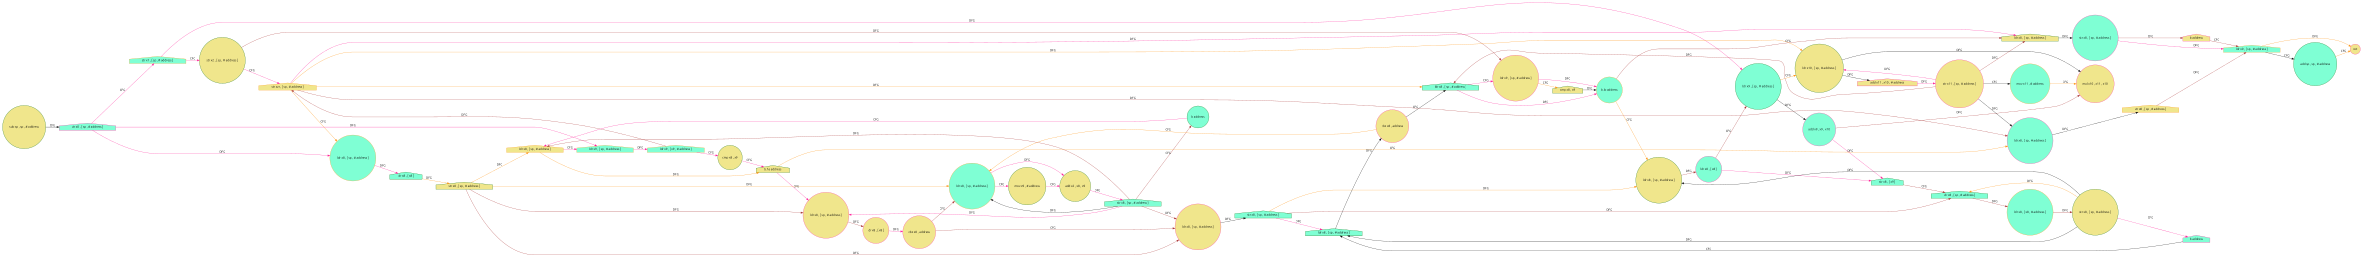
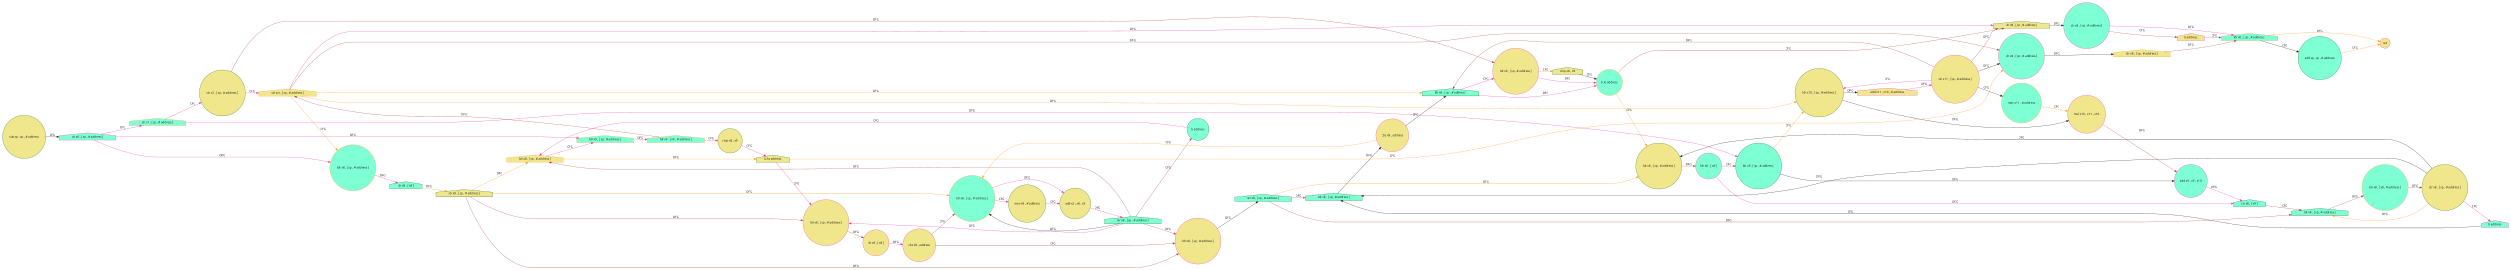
(1887, 69) -> (1887, 79)
(1958, 117) -> (2139, 148)
